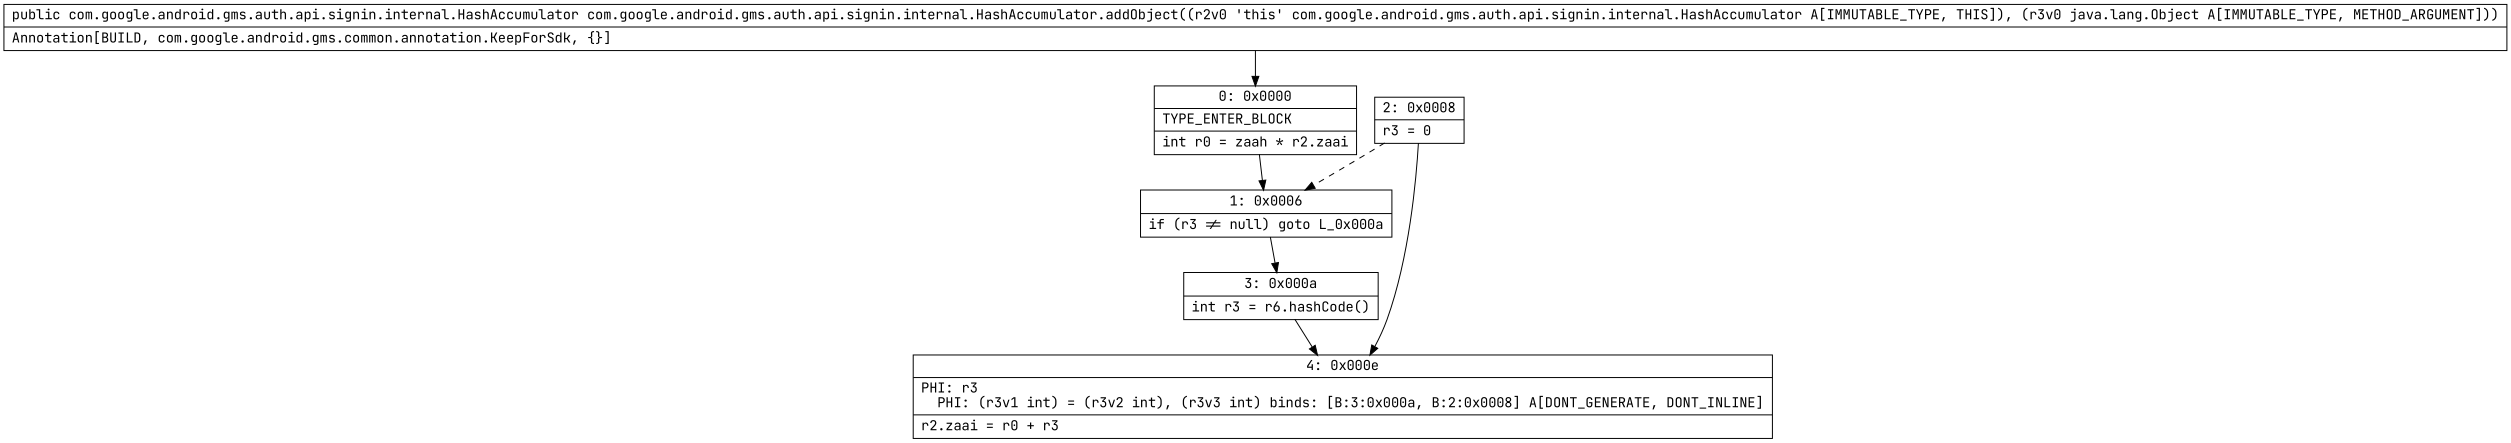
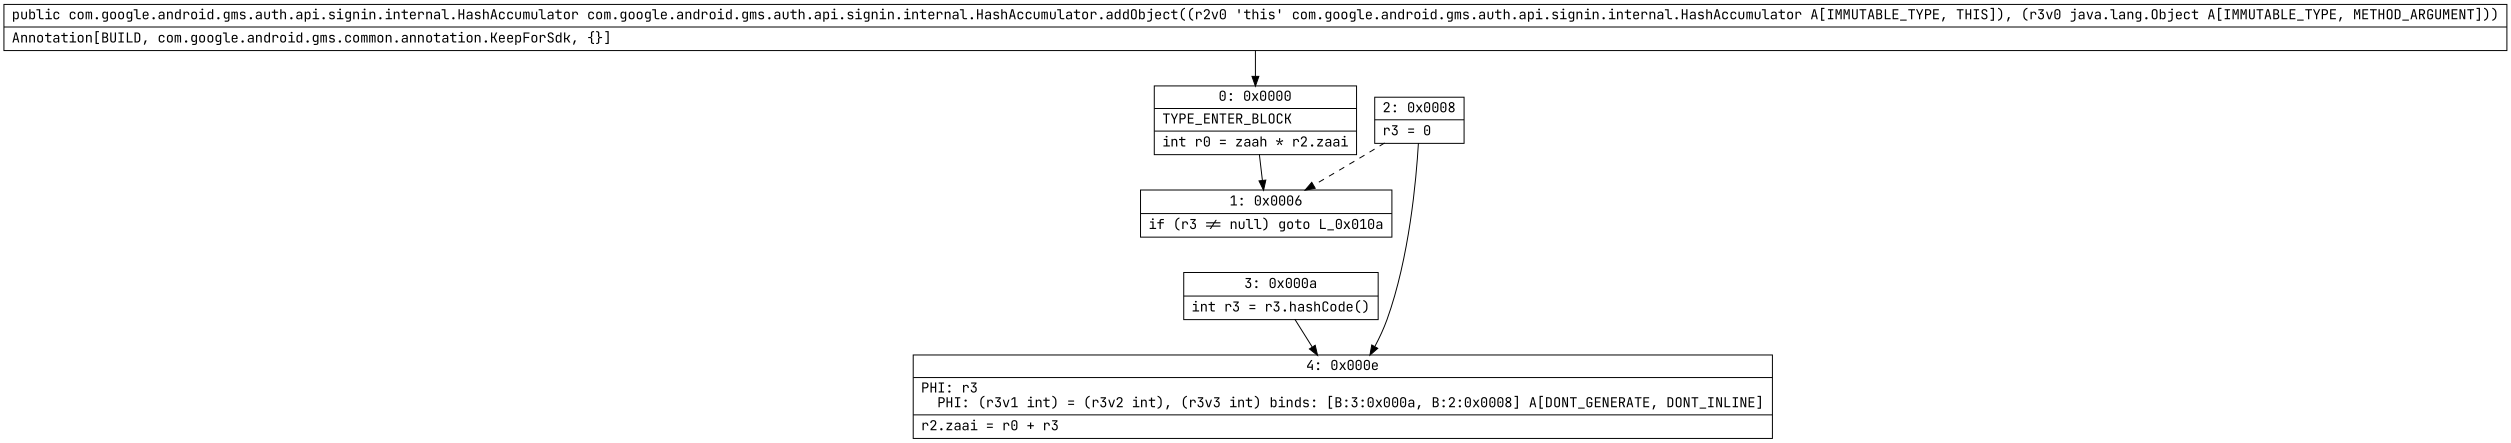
(1266, 225) -> (1266, 225)
(1273, 250) -> none
(1281, 307) -> (1281, 307)
